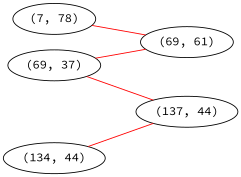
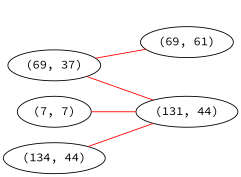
(54, 19) -> none
none -> (54, 112)
(187, 112) -> (187, 112)
